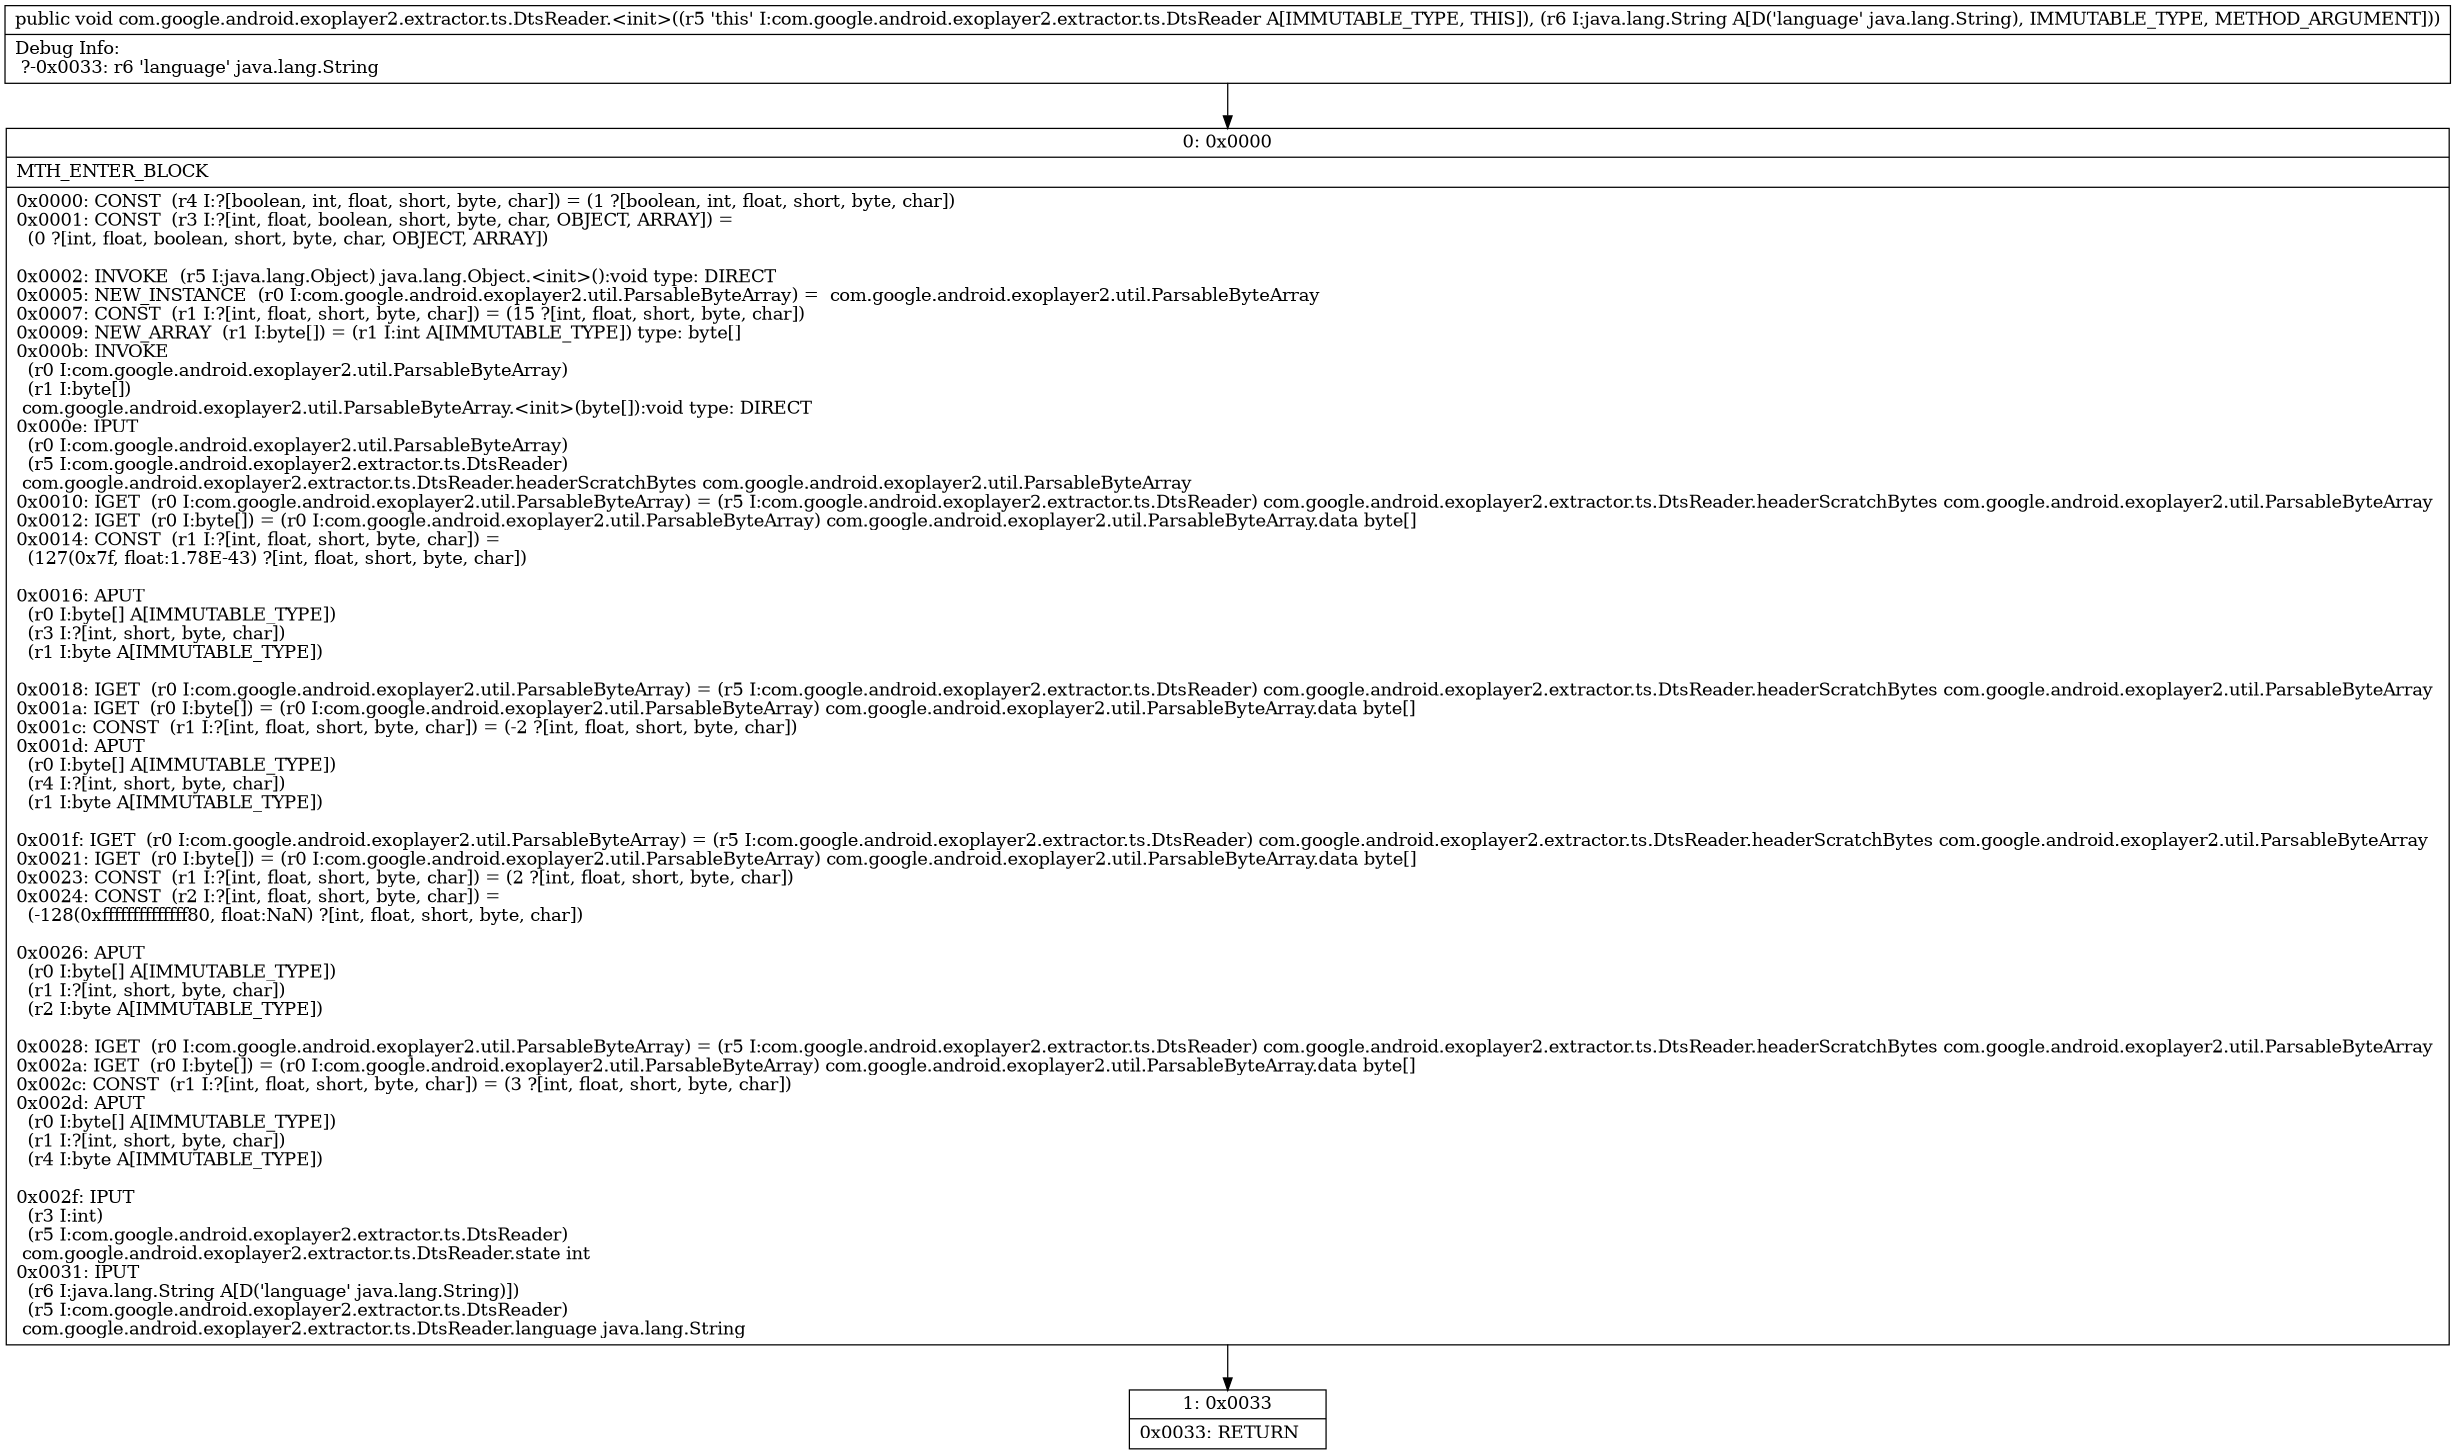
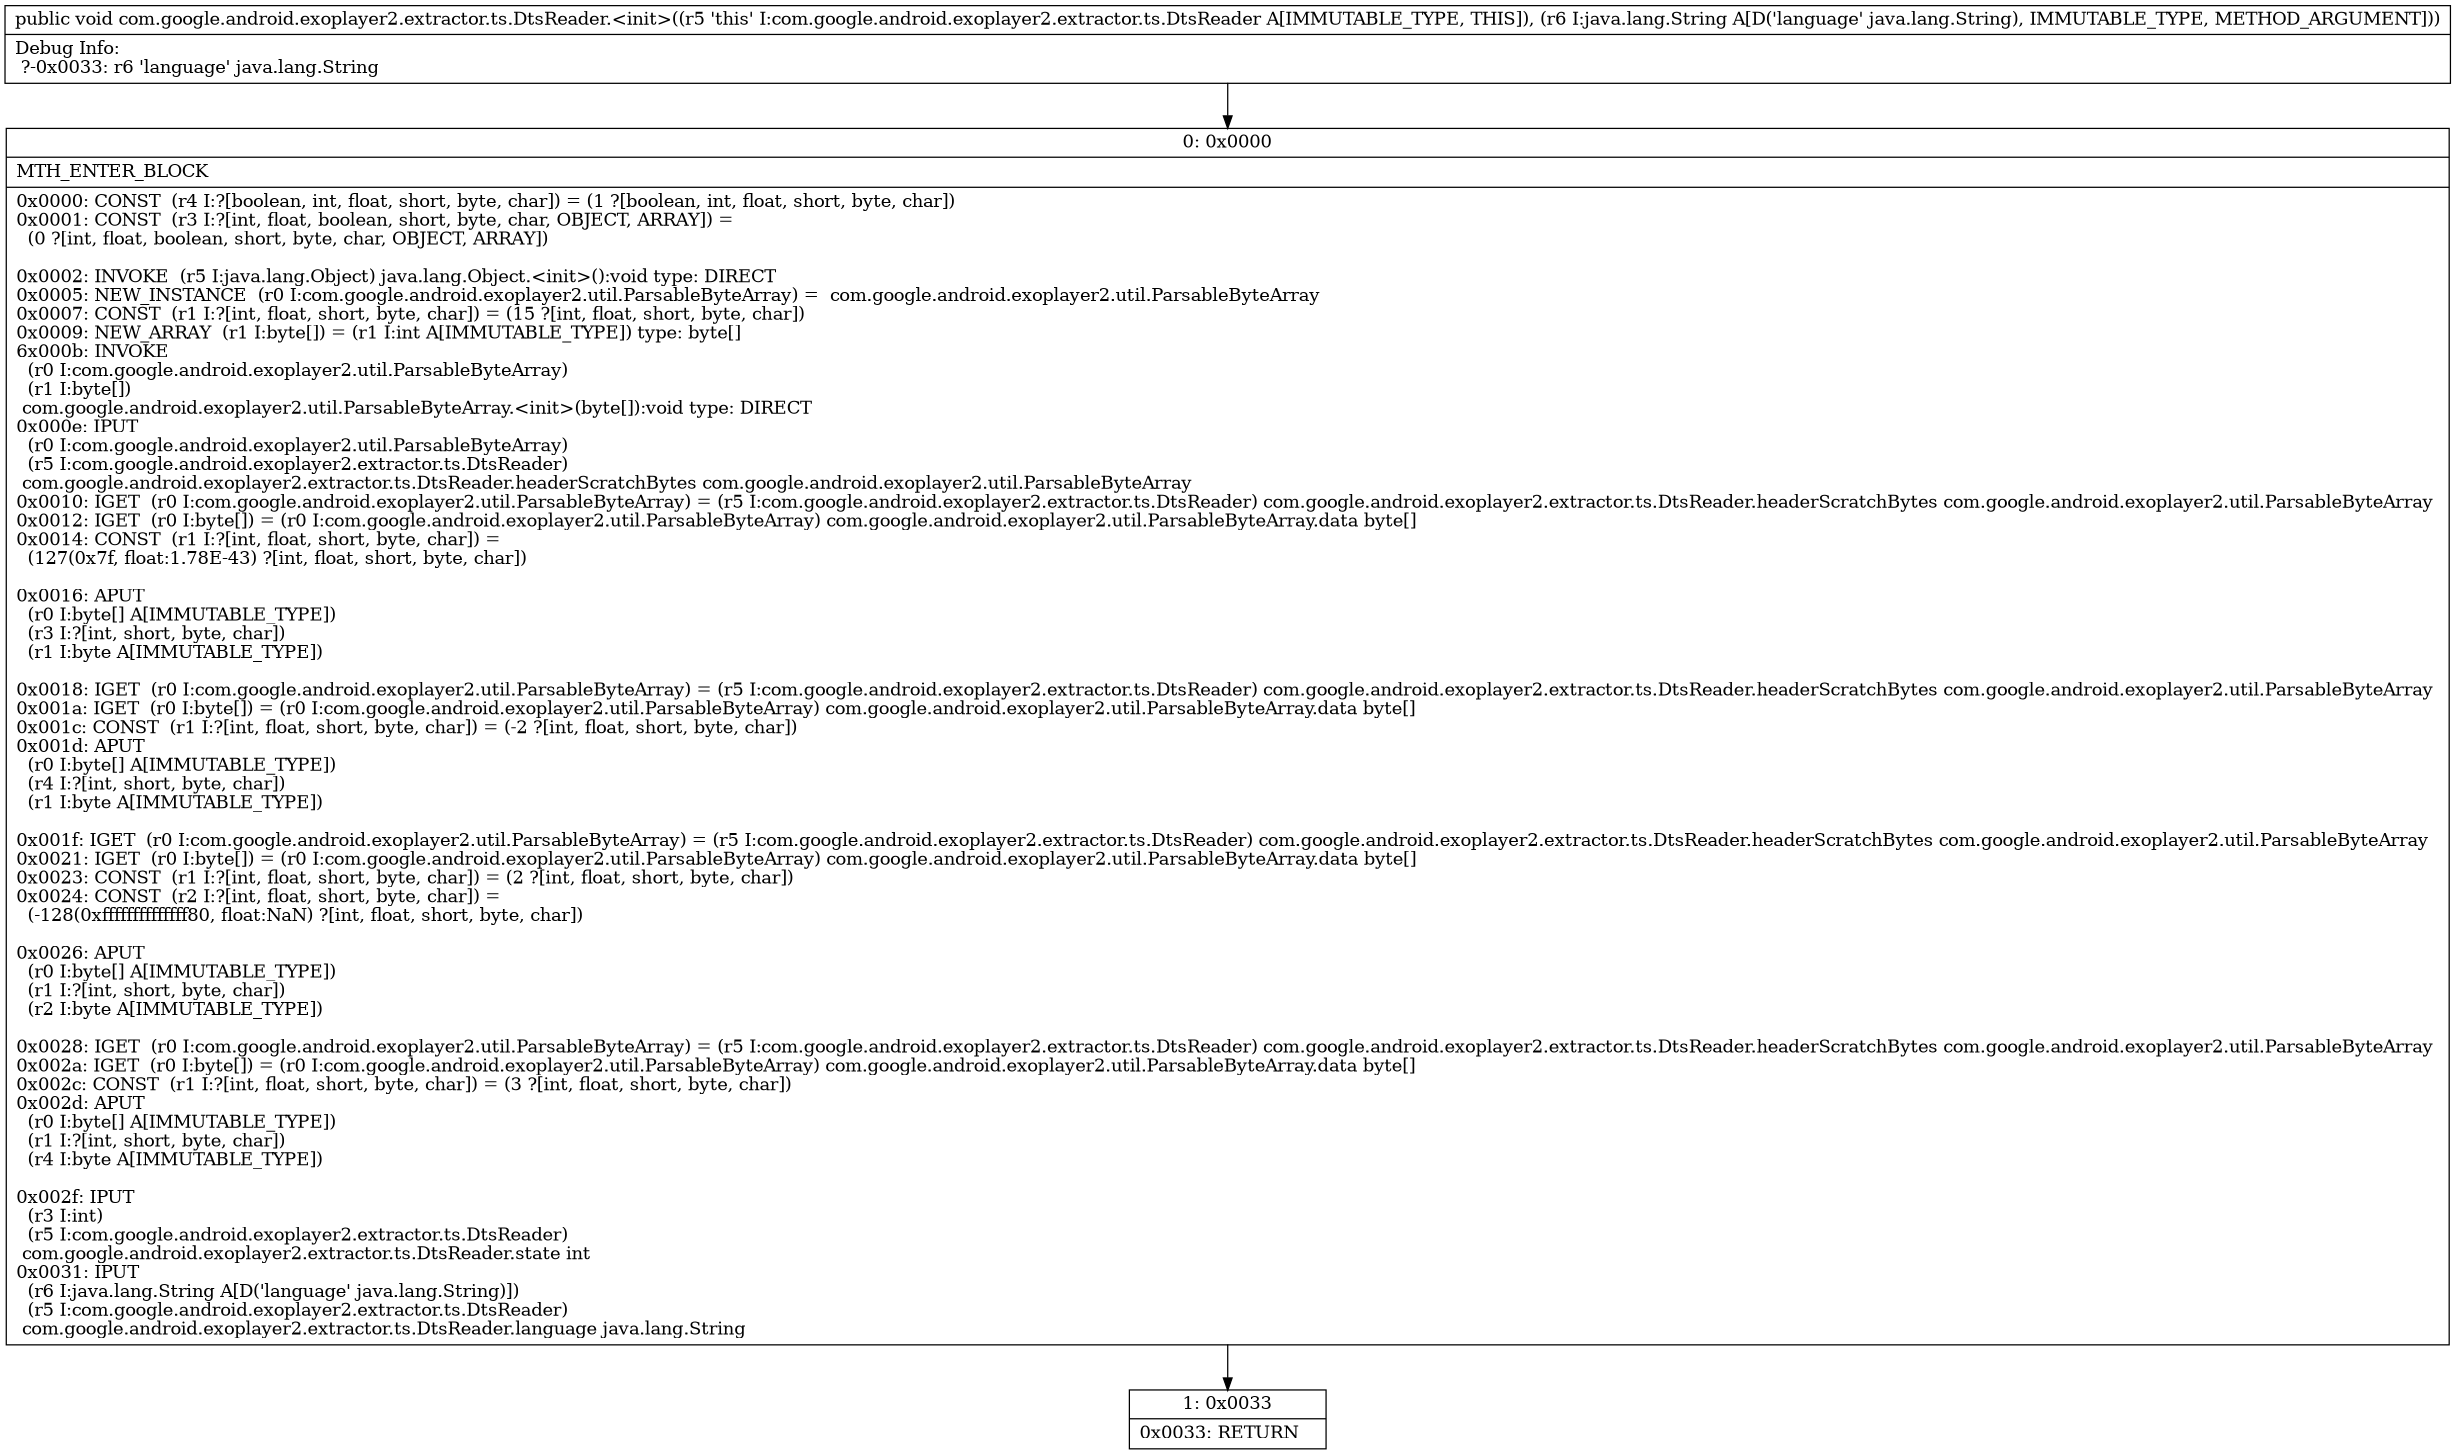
(98, 352) -> (98, 352)
